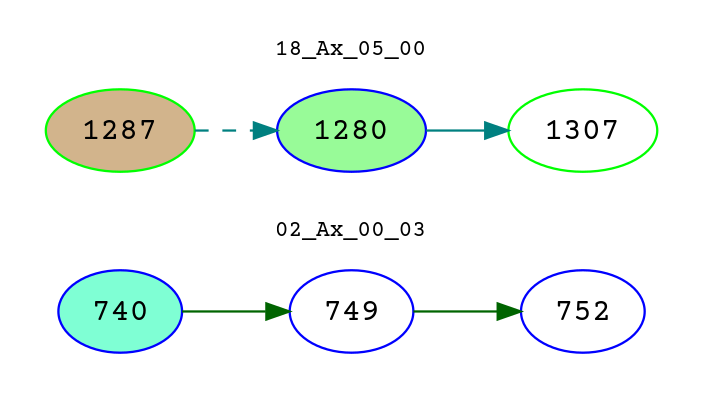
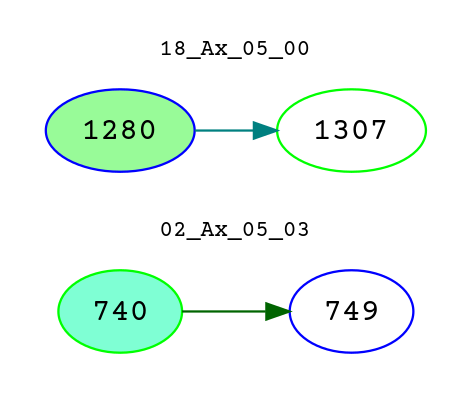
(120, 131) -> none
(352, 230) -> (236, 230)
(120, 311) -> (120, 311)
(583, 311) -> none
